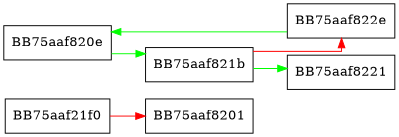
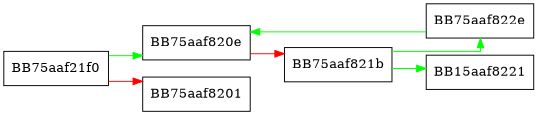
(299, 51) -> (438, 51)
(124, 54) -> (263, 54)
none -> (121, 56)
(341, 72) -> (480, 72)
